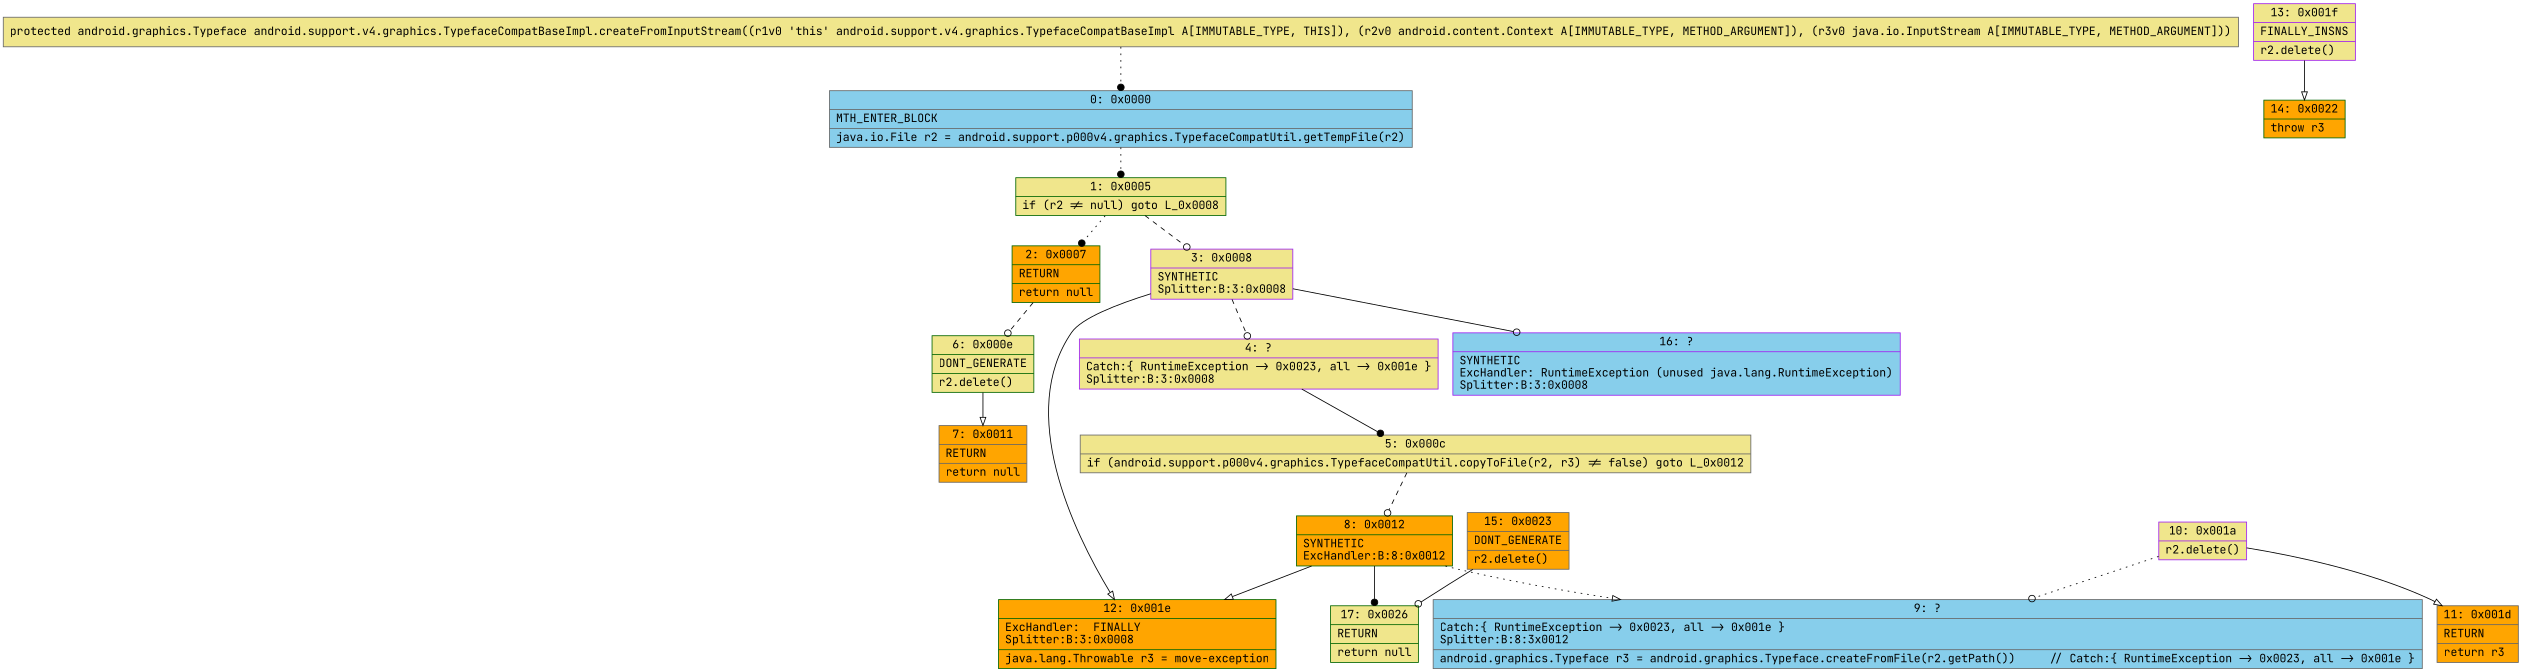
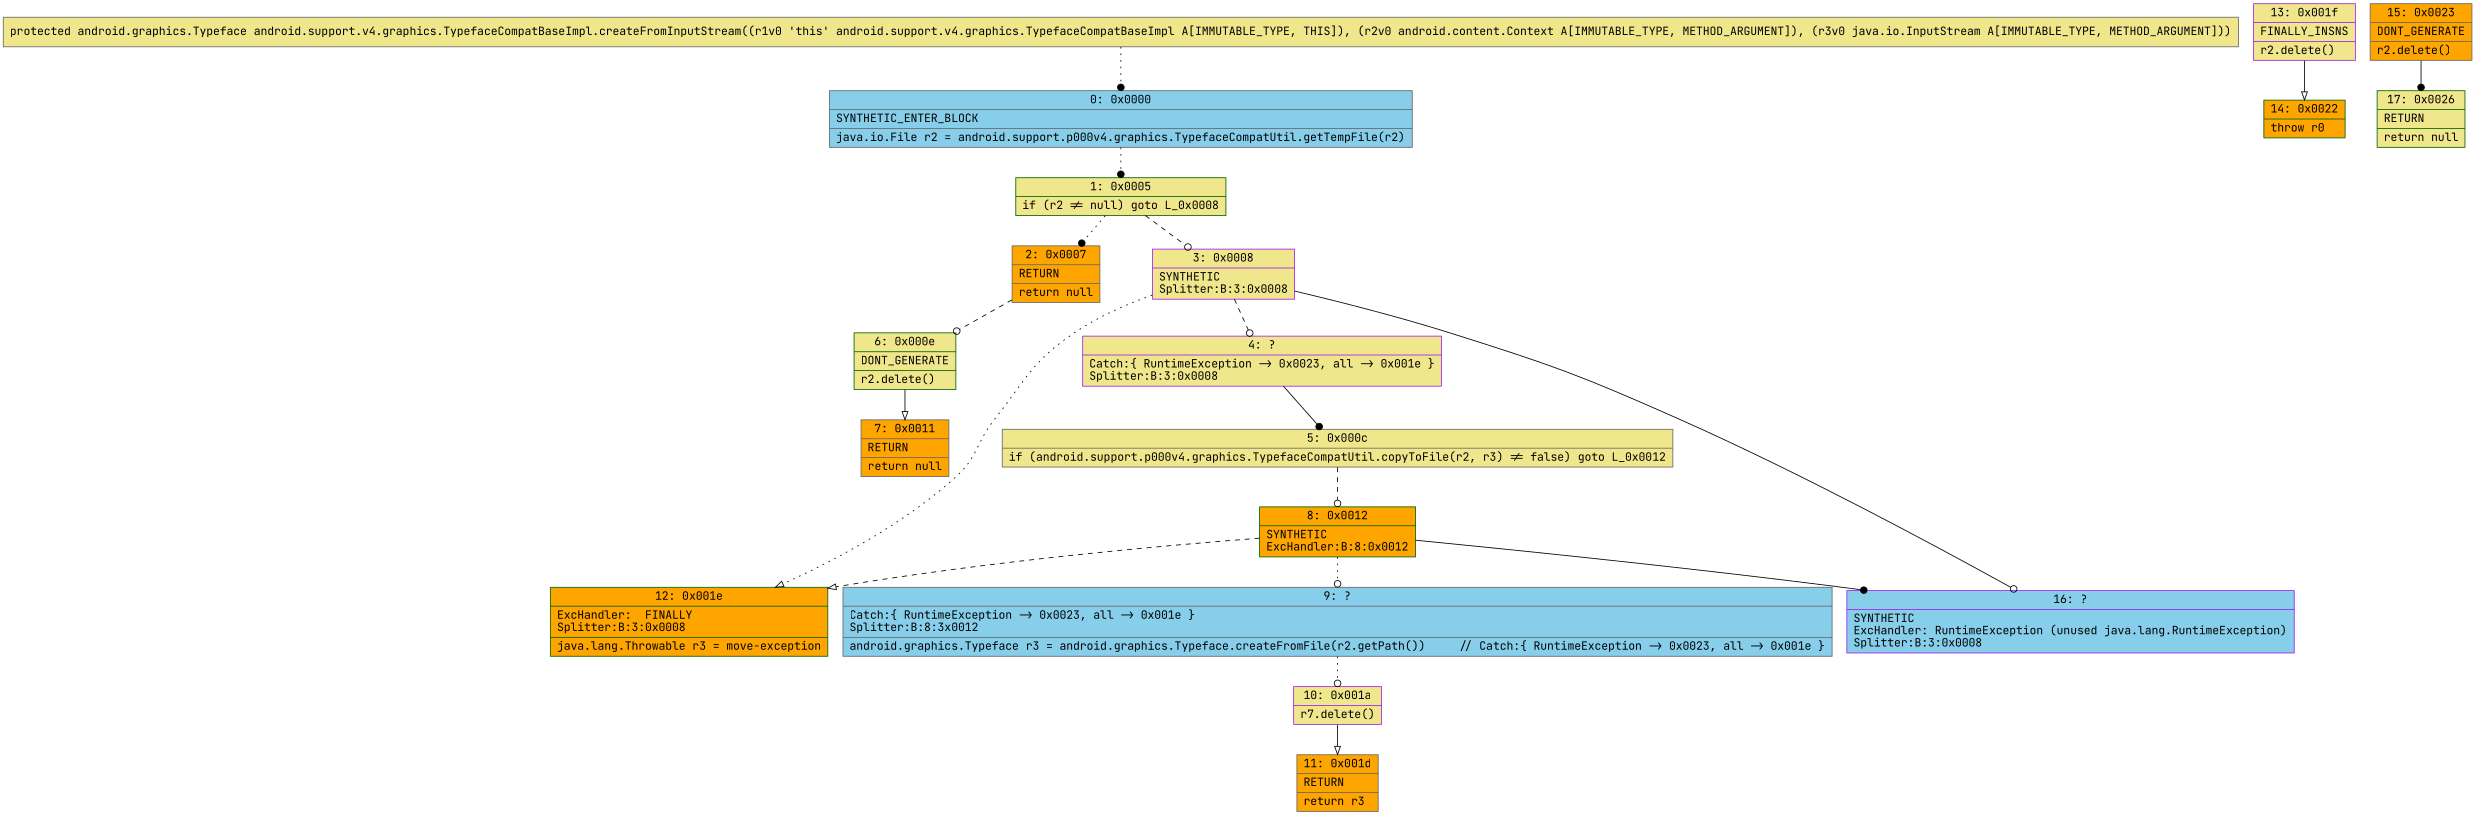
(887, 119) -> (907, 119)
(2298, 128) -> (2298, 128)
(1056, 274) -> (1056, 274)
(1050, 422) -> (977, 449)
(2203, 550) -> (1338, 715)
(2097, 577) -> (1338, 668)
(1272, 581) -> (1047, 558)
(1374, 583) -> (1638, 563)
(1529, 584) -> (1338, 569)
(1447, 586) -> (2421, 72)
